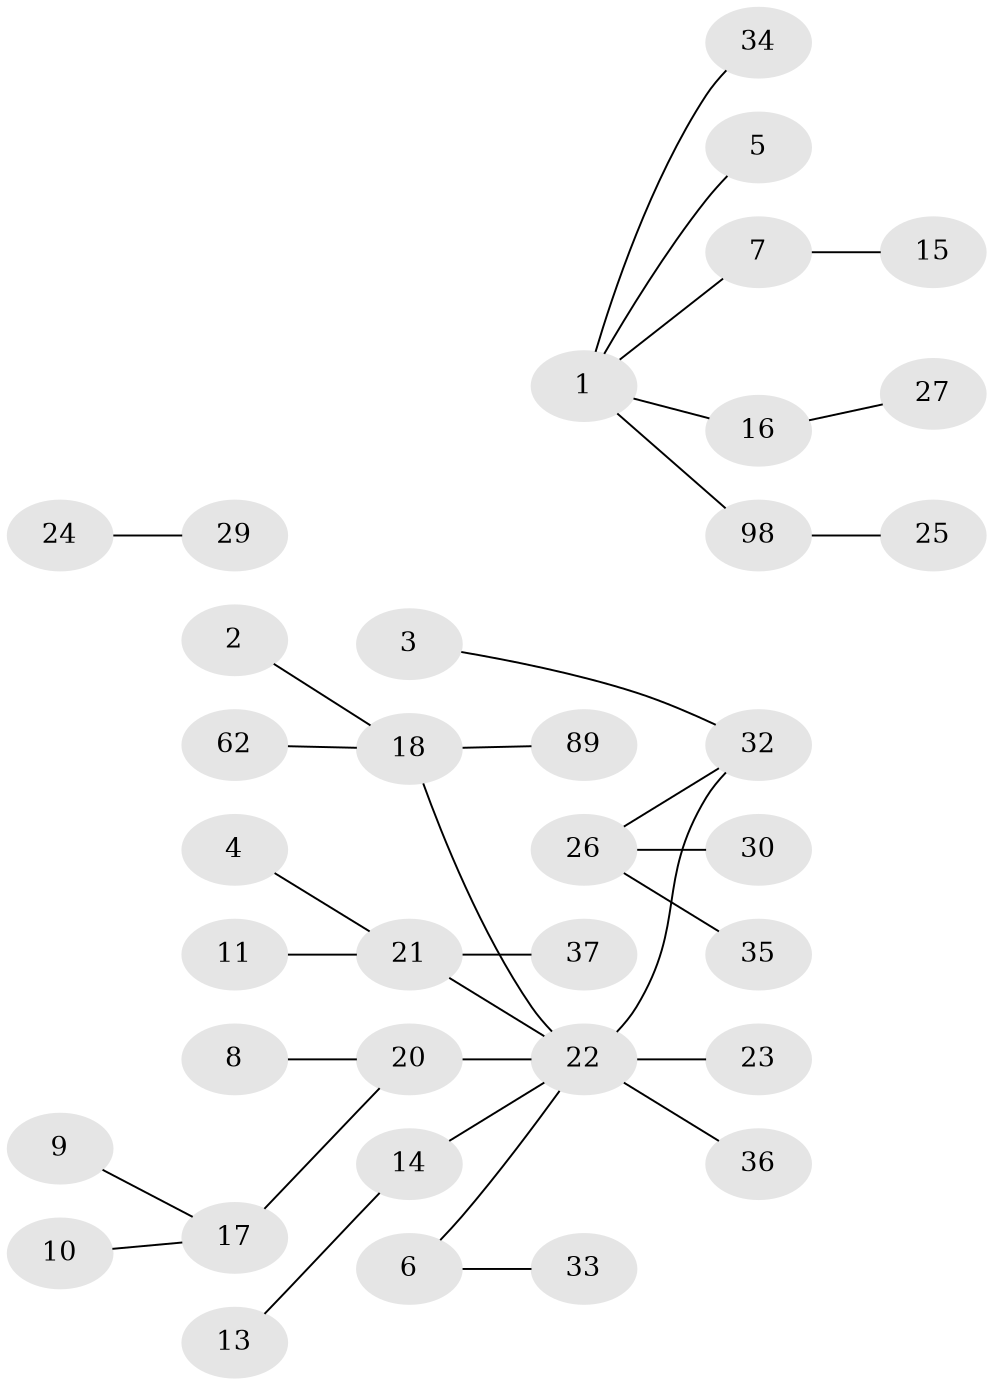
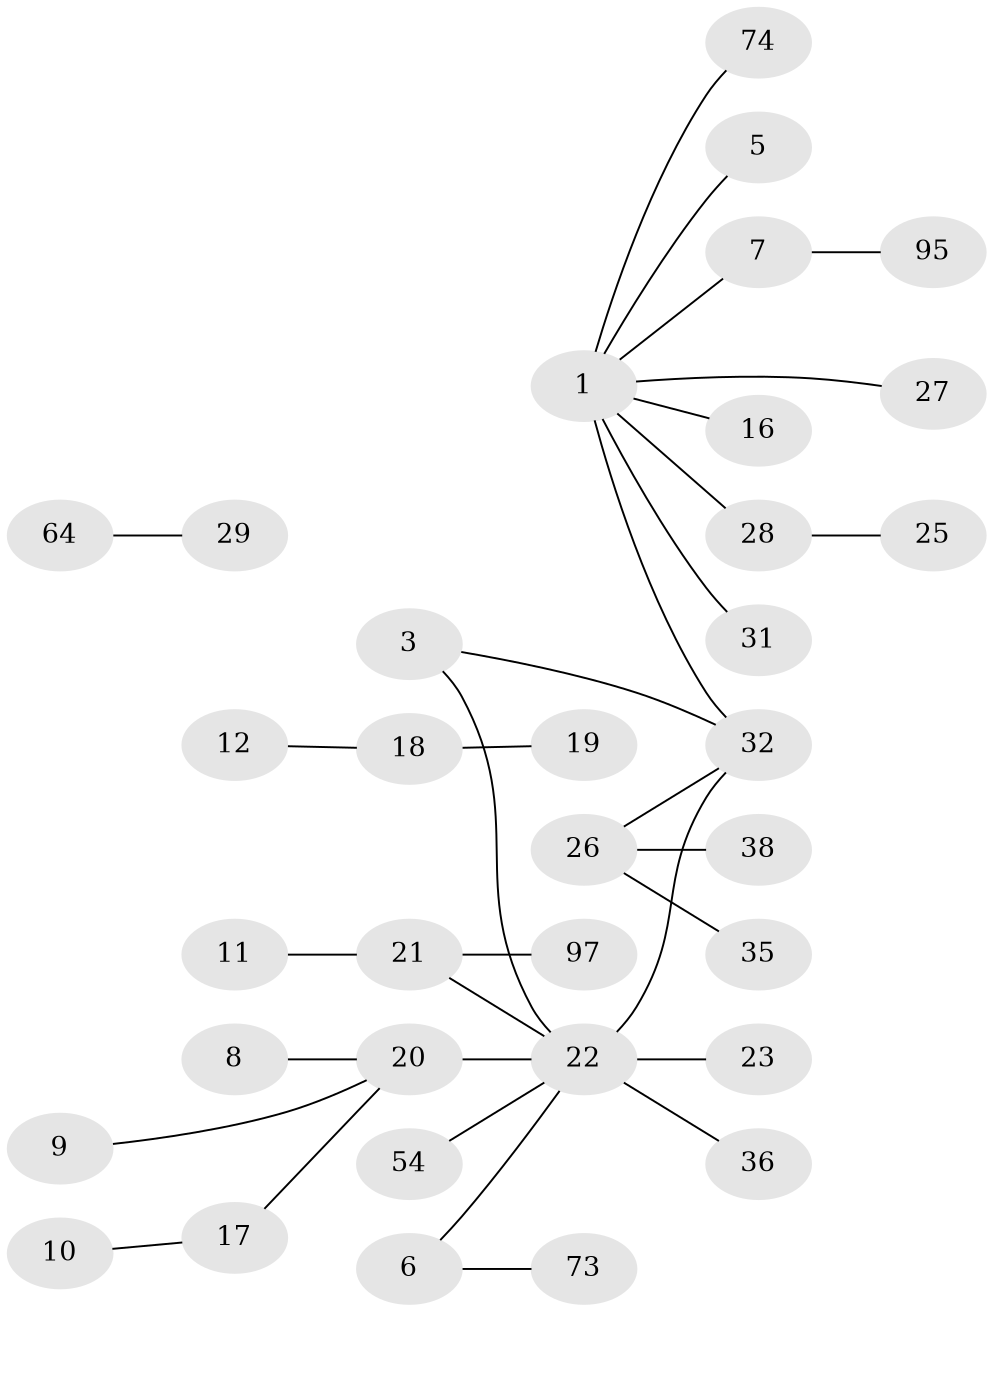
(759, 43) -> (759, 43)
(933, 252) -> (933, 252)
(846, 412) -> (759, 377)
(60, 536) -> (60, 536)
(759, 536) -> (759, 536)
none -> (647, 575)
(235, 640) -> none
none -> (759, 640)
(235, 745) -> (235, 745)
(584, 745) -> (584, 745)
(235, 850) -> none
(759, 850) -> (759, 850)
(478, 913) -> (497, 852)
(584, 955) -> (584, 955)
(409, 1164) -> (409, 1164)
(148, 1193) -> (243, 1123)
(584, 1269) -> (584, 1269)
(235, 1343) -> none
